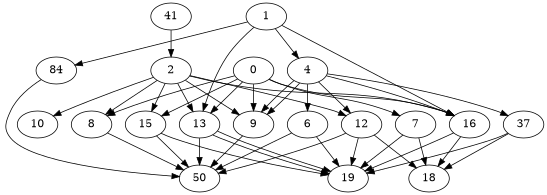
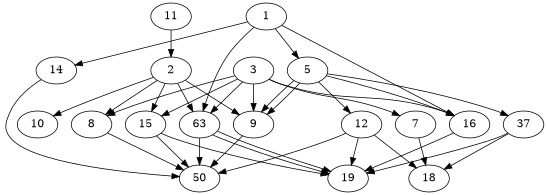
(171, 16) -> (171, 16)
(56, 70) -> (56, 70)
(254, 70) -> (254, 70)
(308, 70) -> (308, 70)
(273, 90) -> none
(291, 100) -> none
(200, 124) -> (200, 124)
(308, 124) -> none
(453, 146) -> none
(385, 149) -> none
